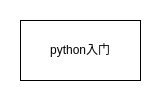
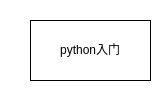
(81, 51) -> (91, 51)
